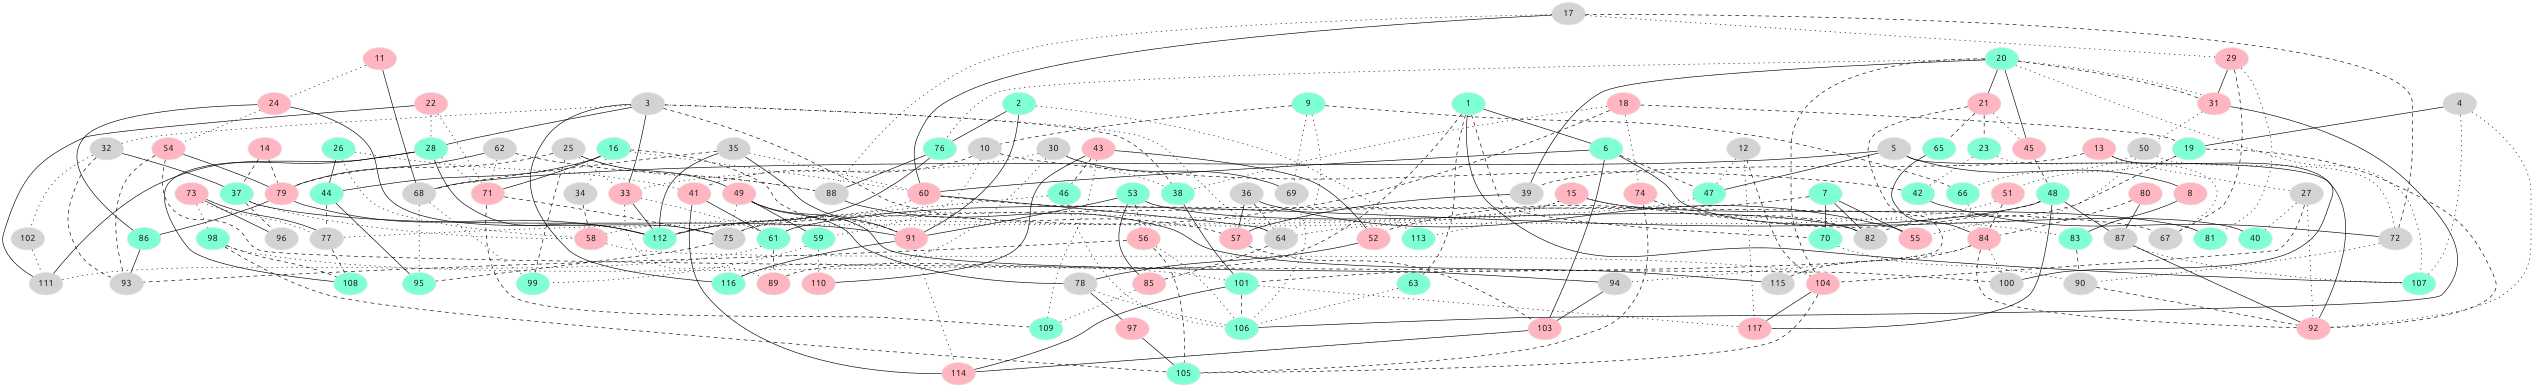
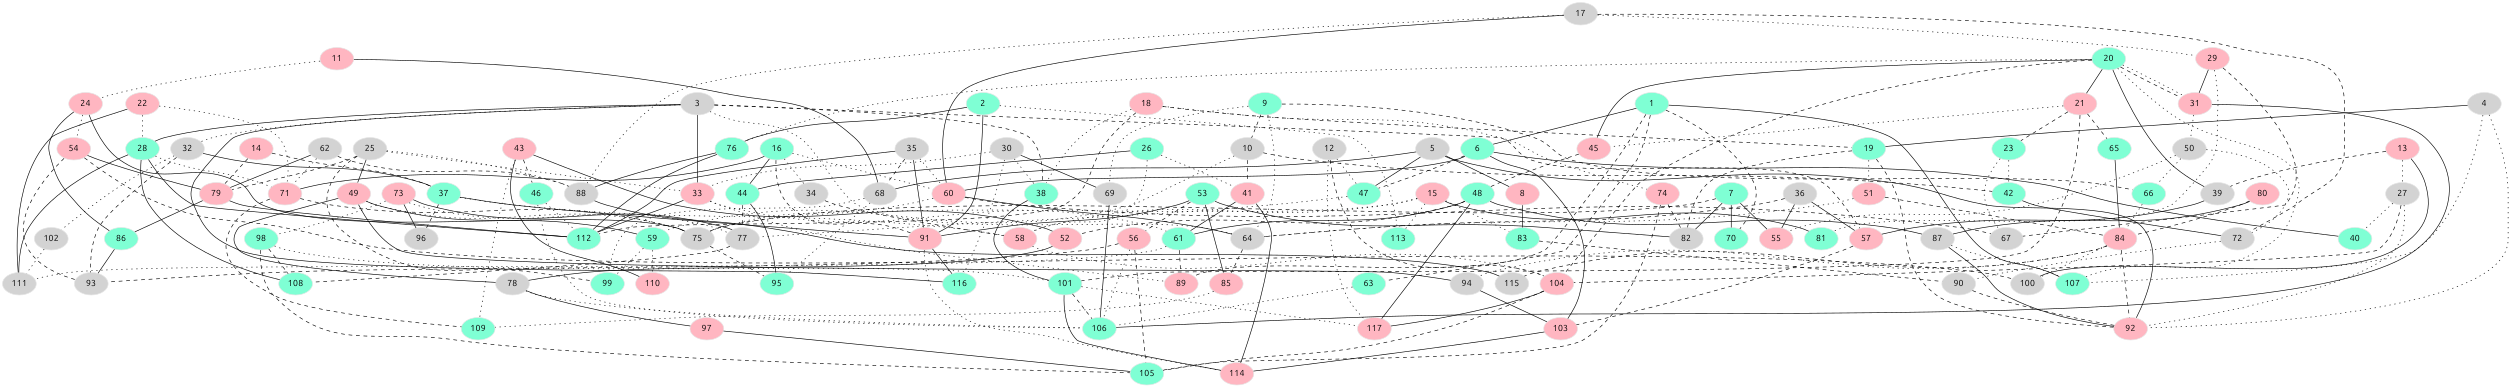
(1305, 243) -> (1106, 242)
(1951, 265) -> none
